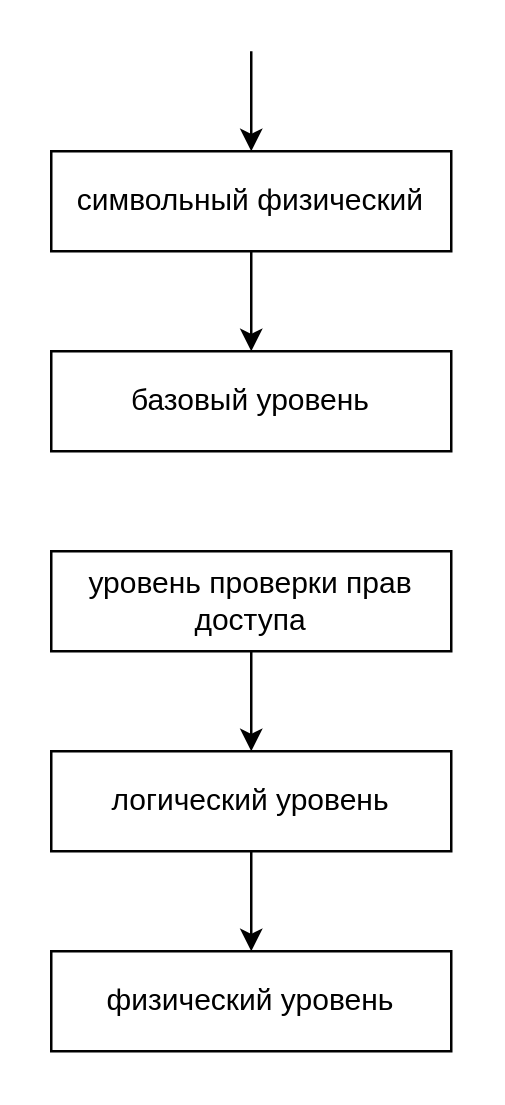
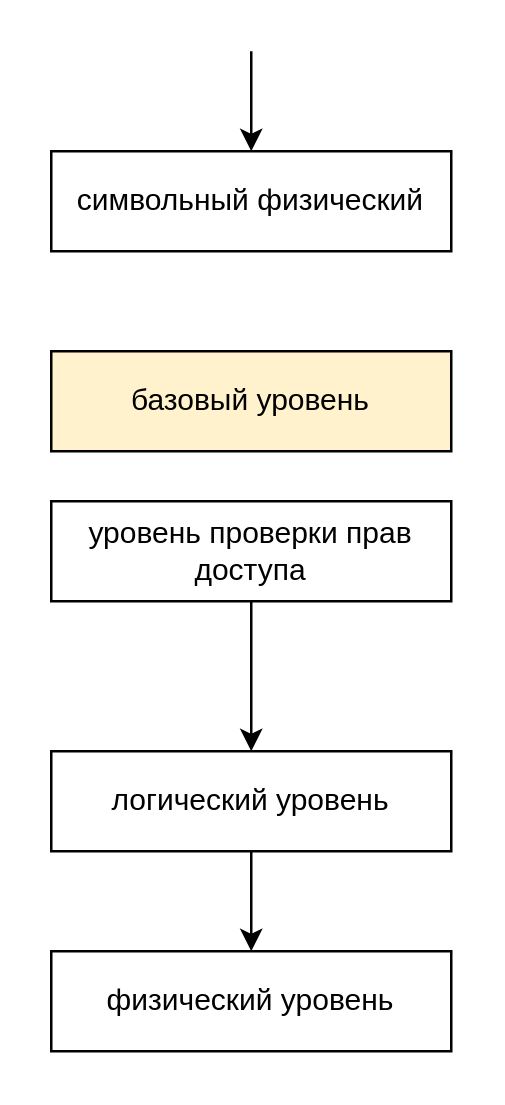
(251, 293) -> none
(251, 401) -> (251, 401)
(251, 601) -> (251, 551)
